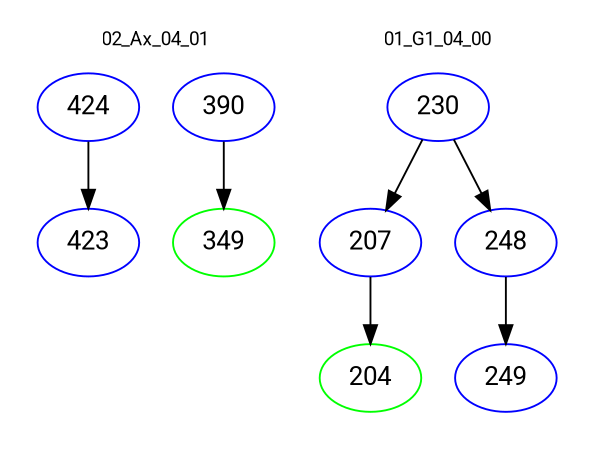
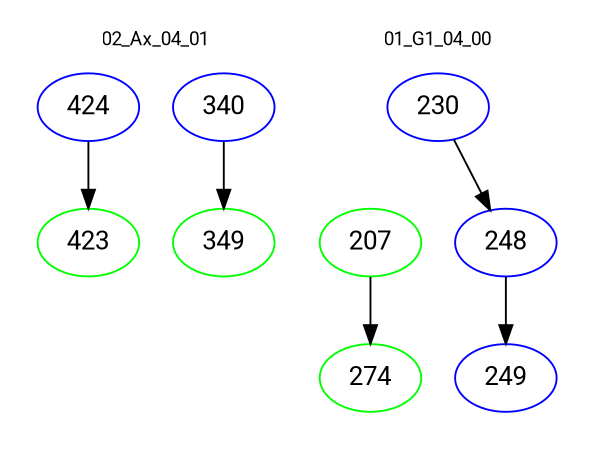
(224, 107) -> (224, 107)
(409, 166) -> none
(88, 243) -> (88, 243)
(370, 243) -> (370, 243)
(370, 378) -> (370, 378)
